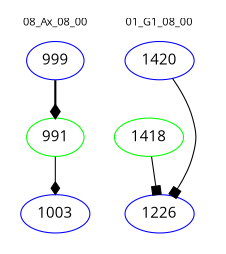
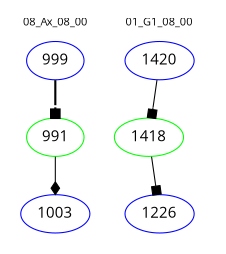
(55, 93) -> (55, 93)
(196, 132) -> (155, 94)
